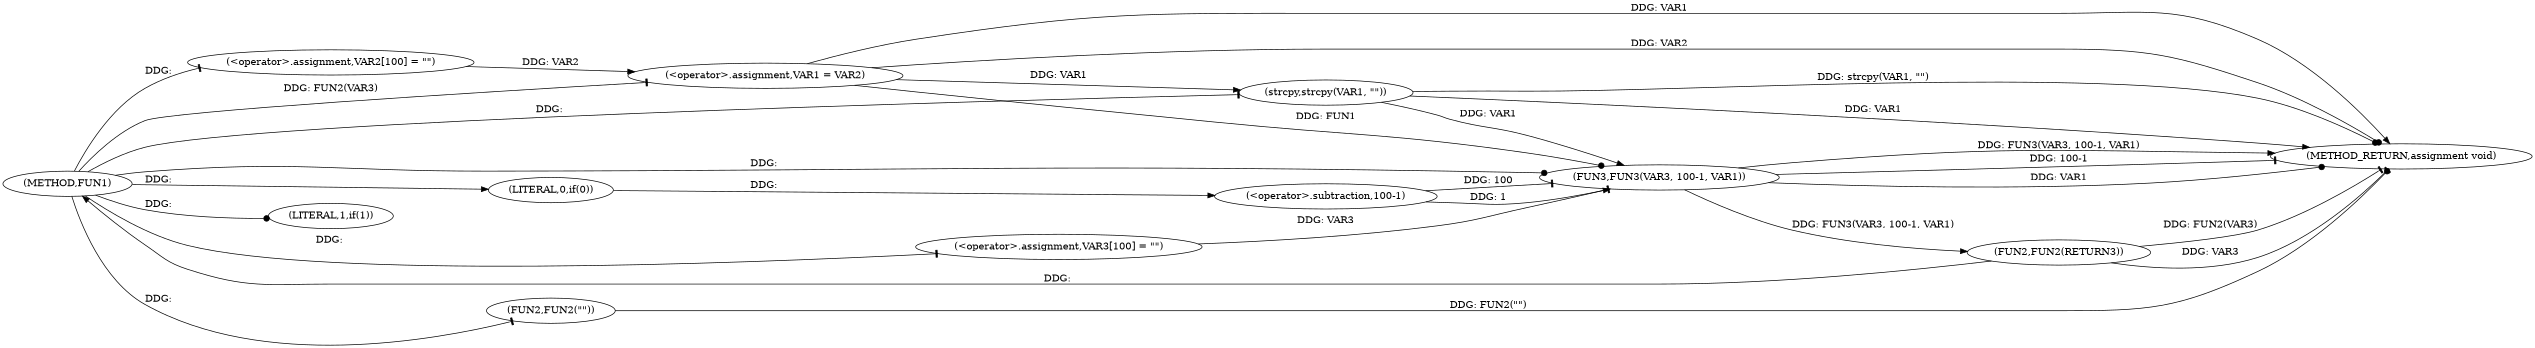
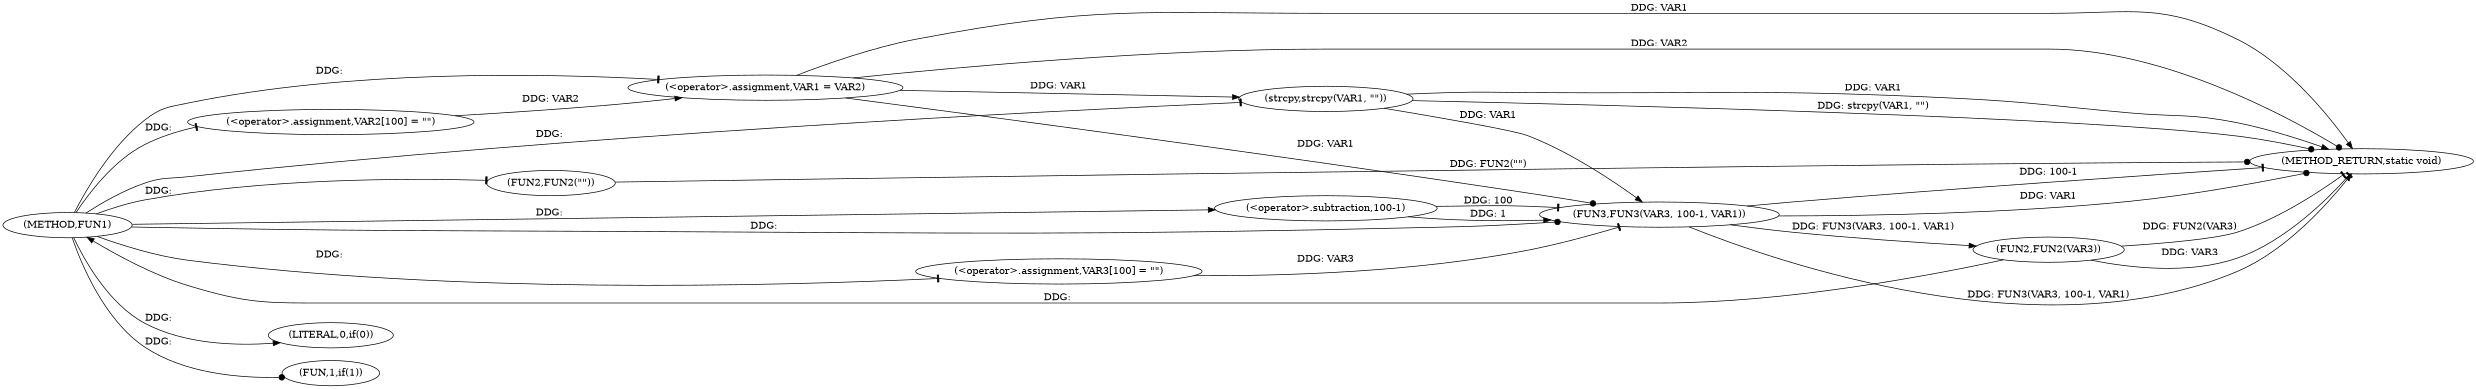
(331, 89) -> (331, 71)
(1326, 117) -> (1326, 144)
(2401, 156) -> (2362, 161)
(911, 193) -> (670, 217)
(331, 216) -> (331, 373)
(2059, 252) -> (2049, 250)
